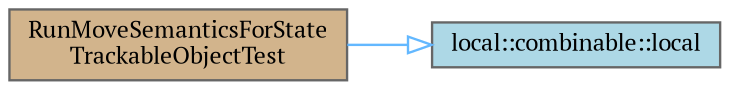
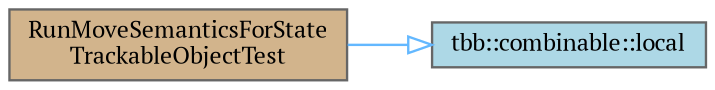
(576, 45) -> (569, 45)
